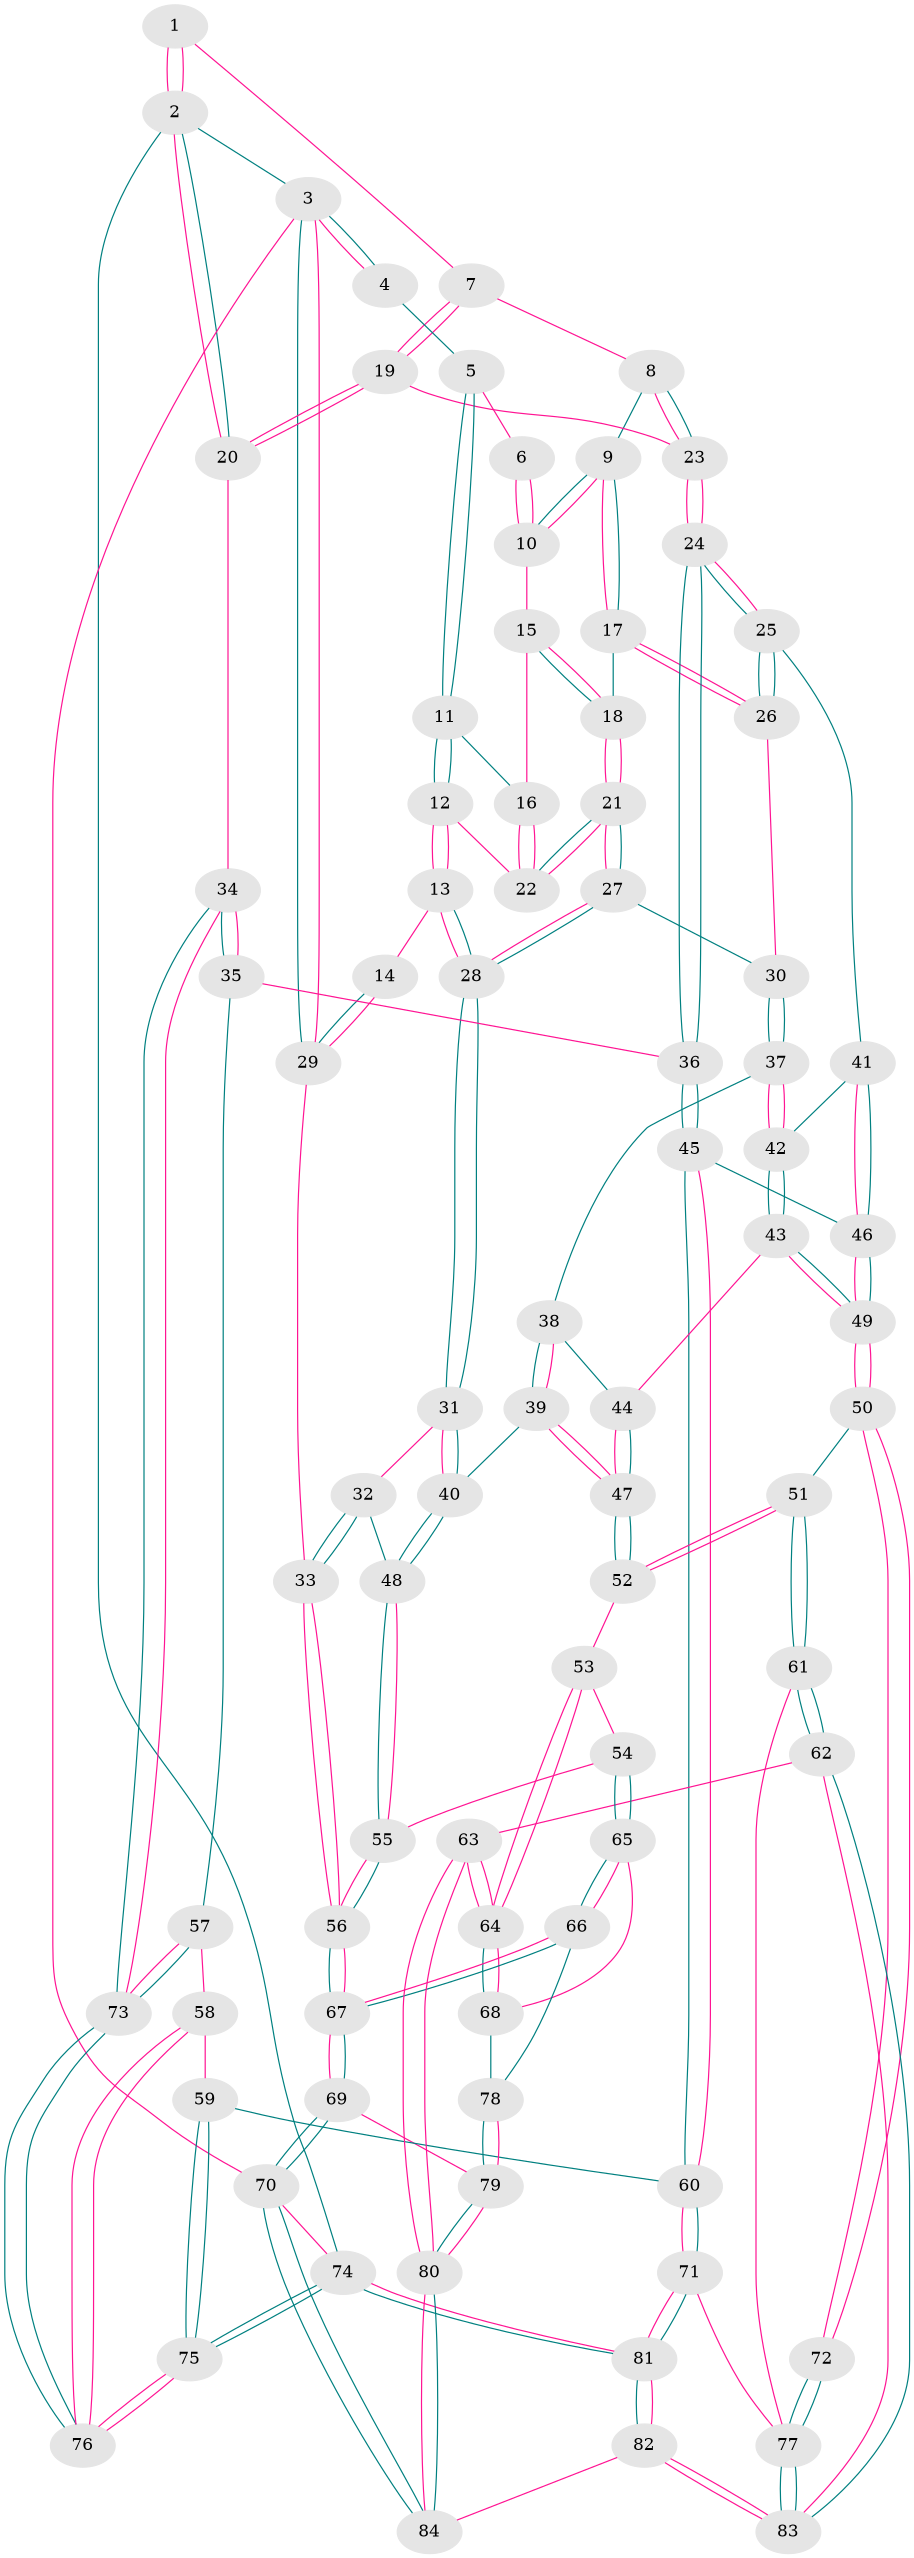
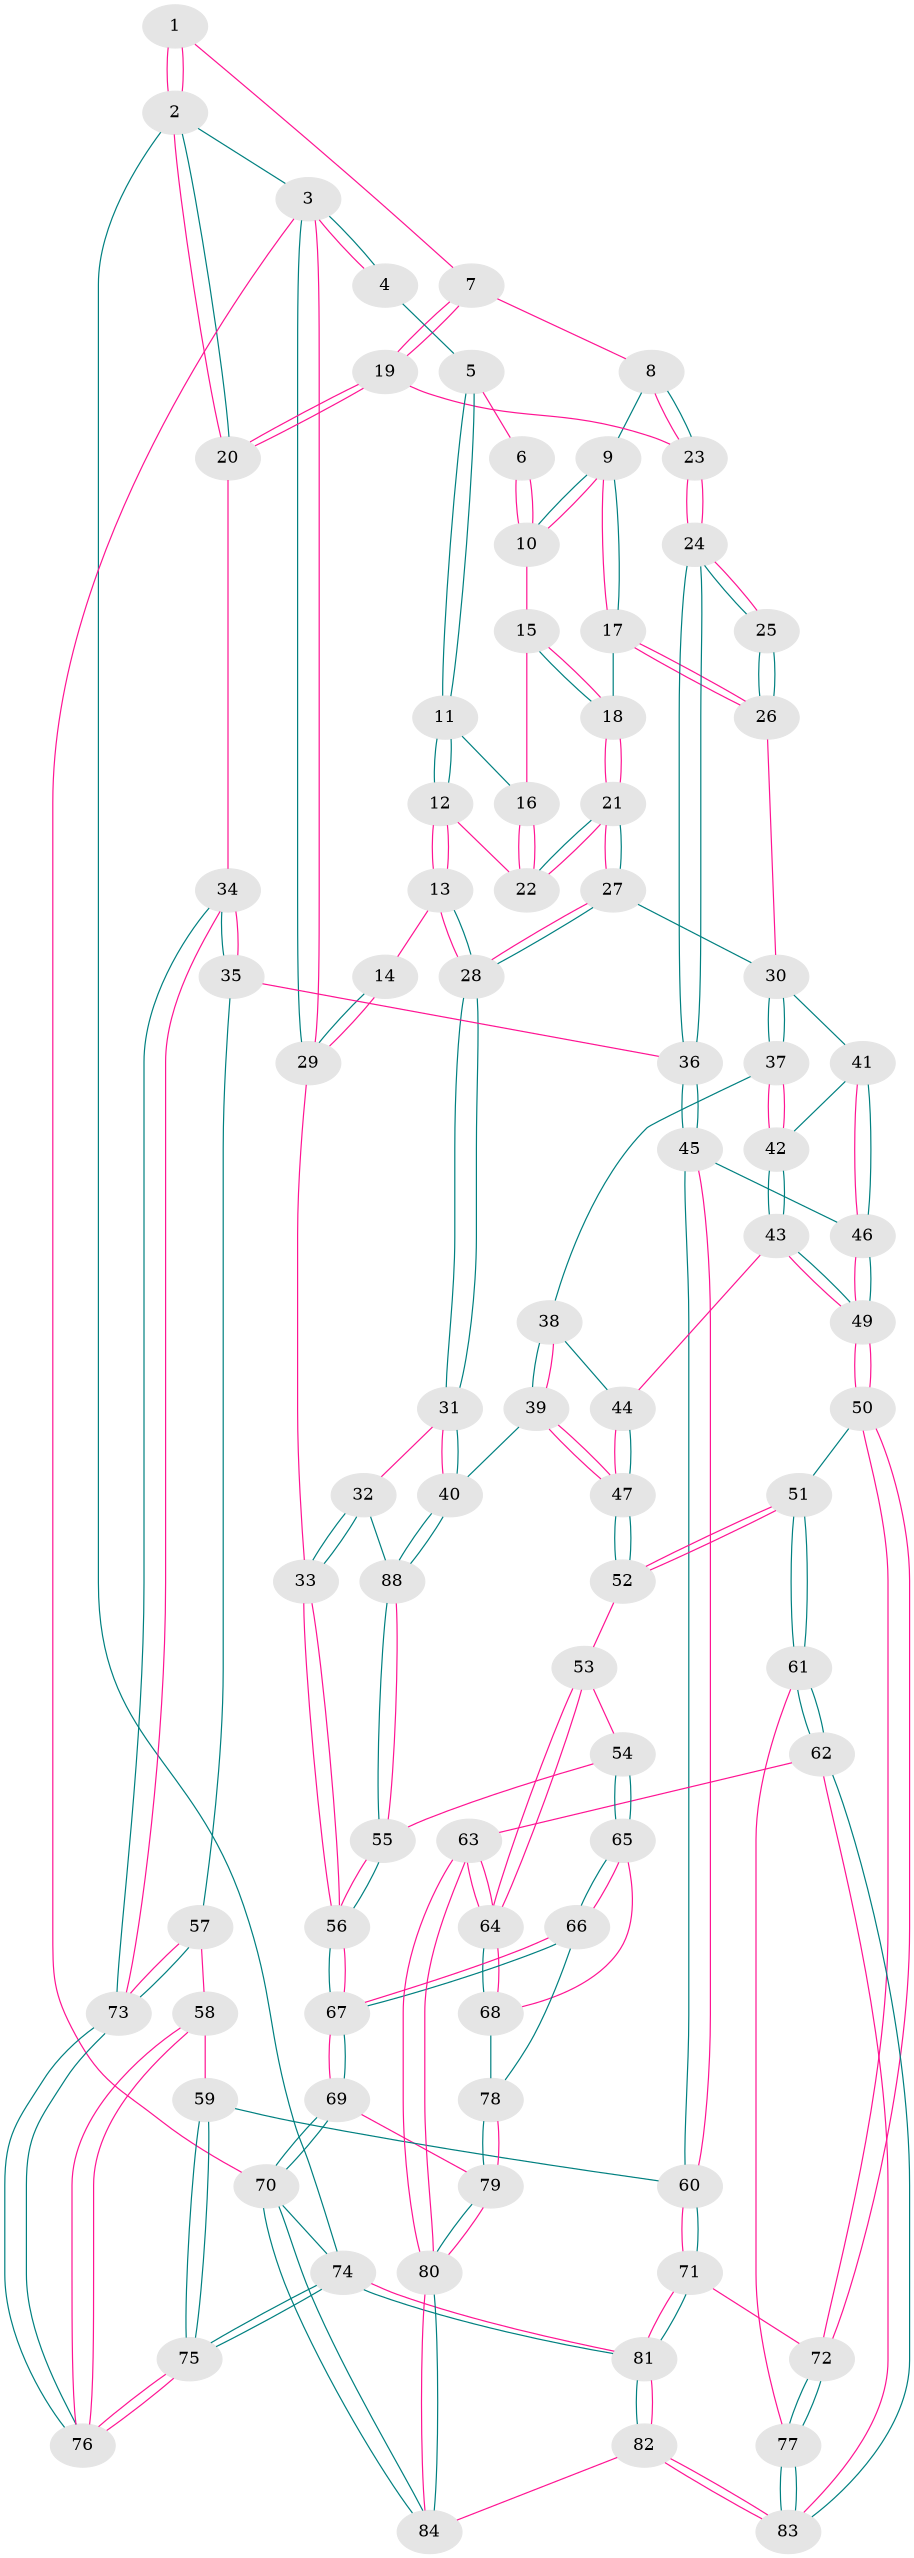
(852, 837) -> (819, 1020)
(392, 1582) -> (392, 1582)
(305, 2230) -> (305, 2230)
(729, 2363) -> (750, 2312)
